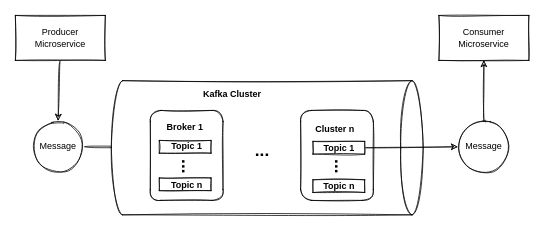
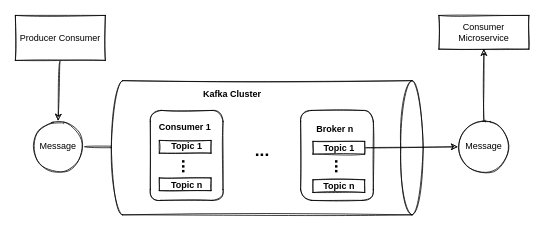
(60, 38) -> (60, 38)
(484, 38) -> (484, 32)
(185, 127) -> (185, 127)
(335, 129) -> (335, 129)
